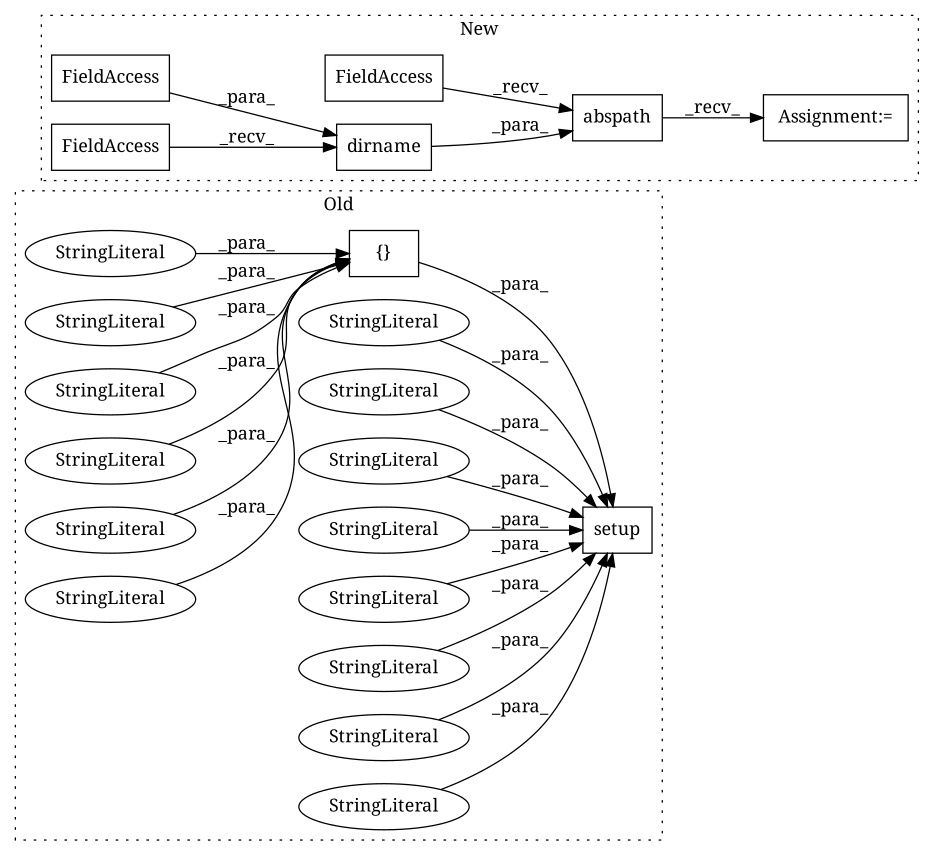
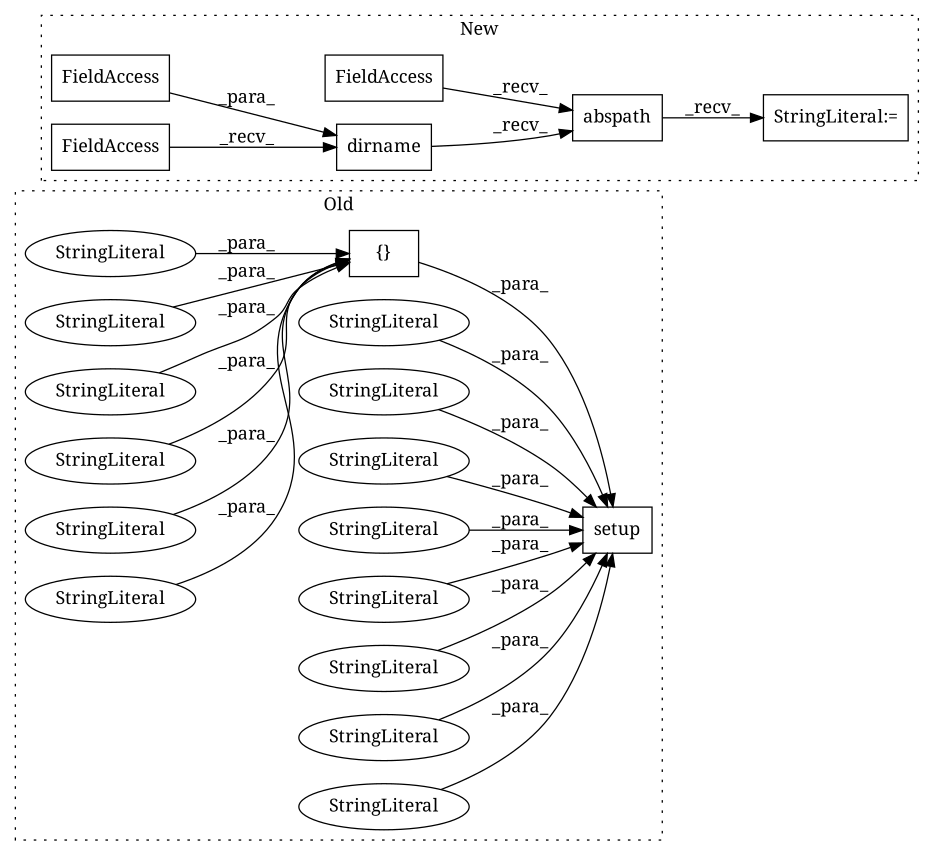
(836, 118) -> (836, 118)
(521, 126) -> (521, 126)
